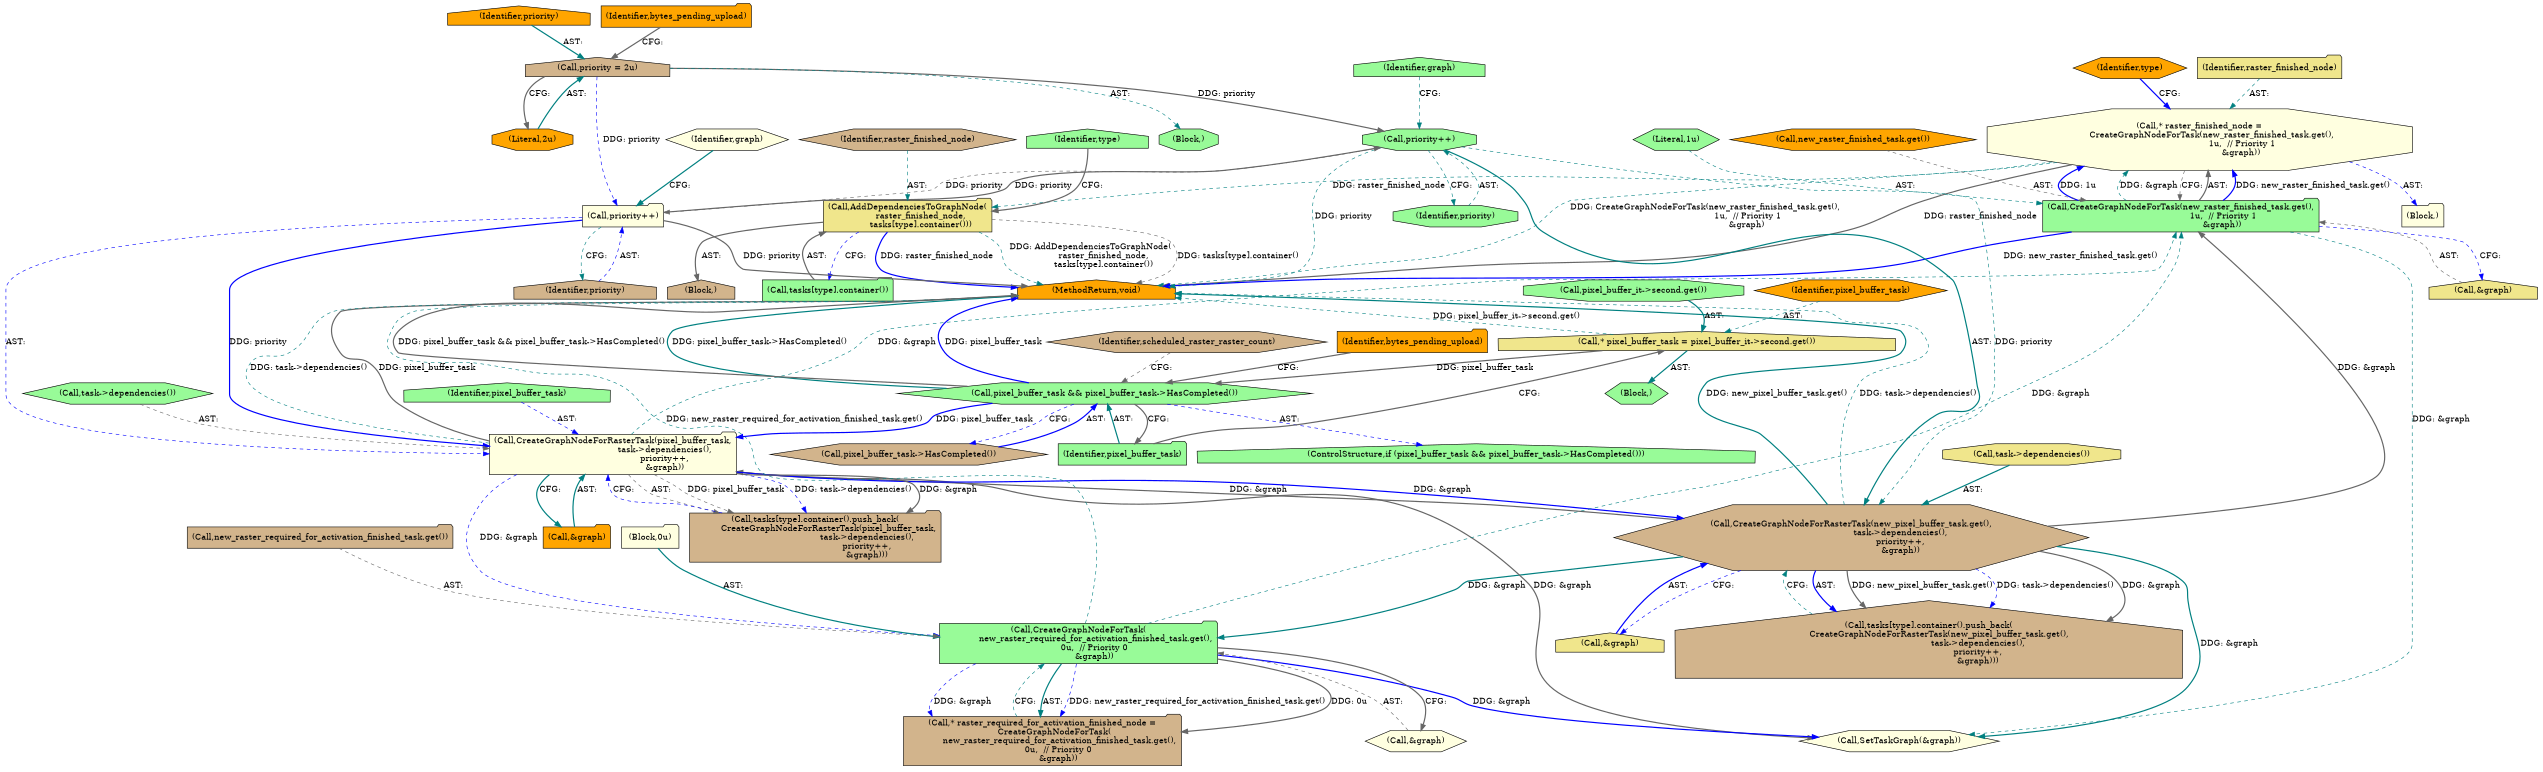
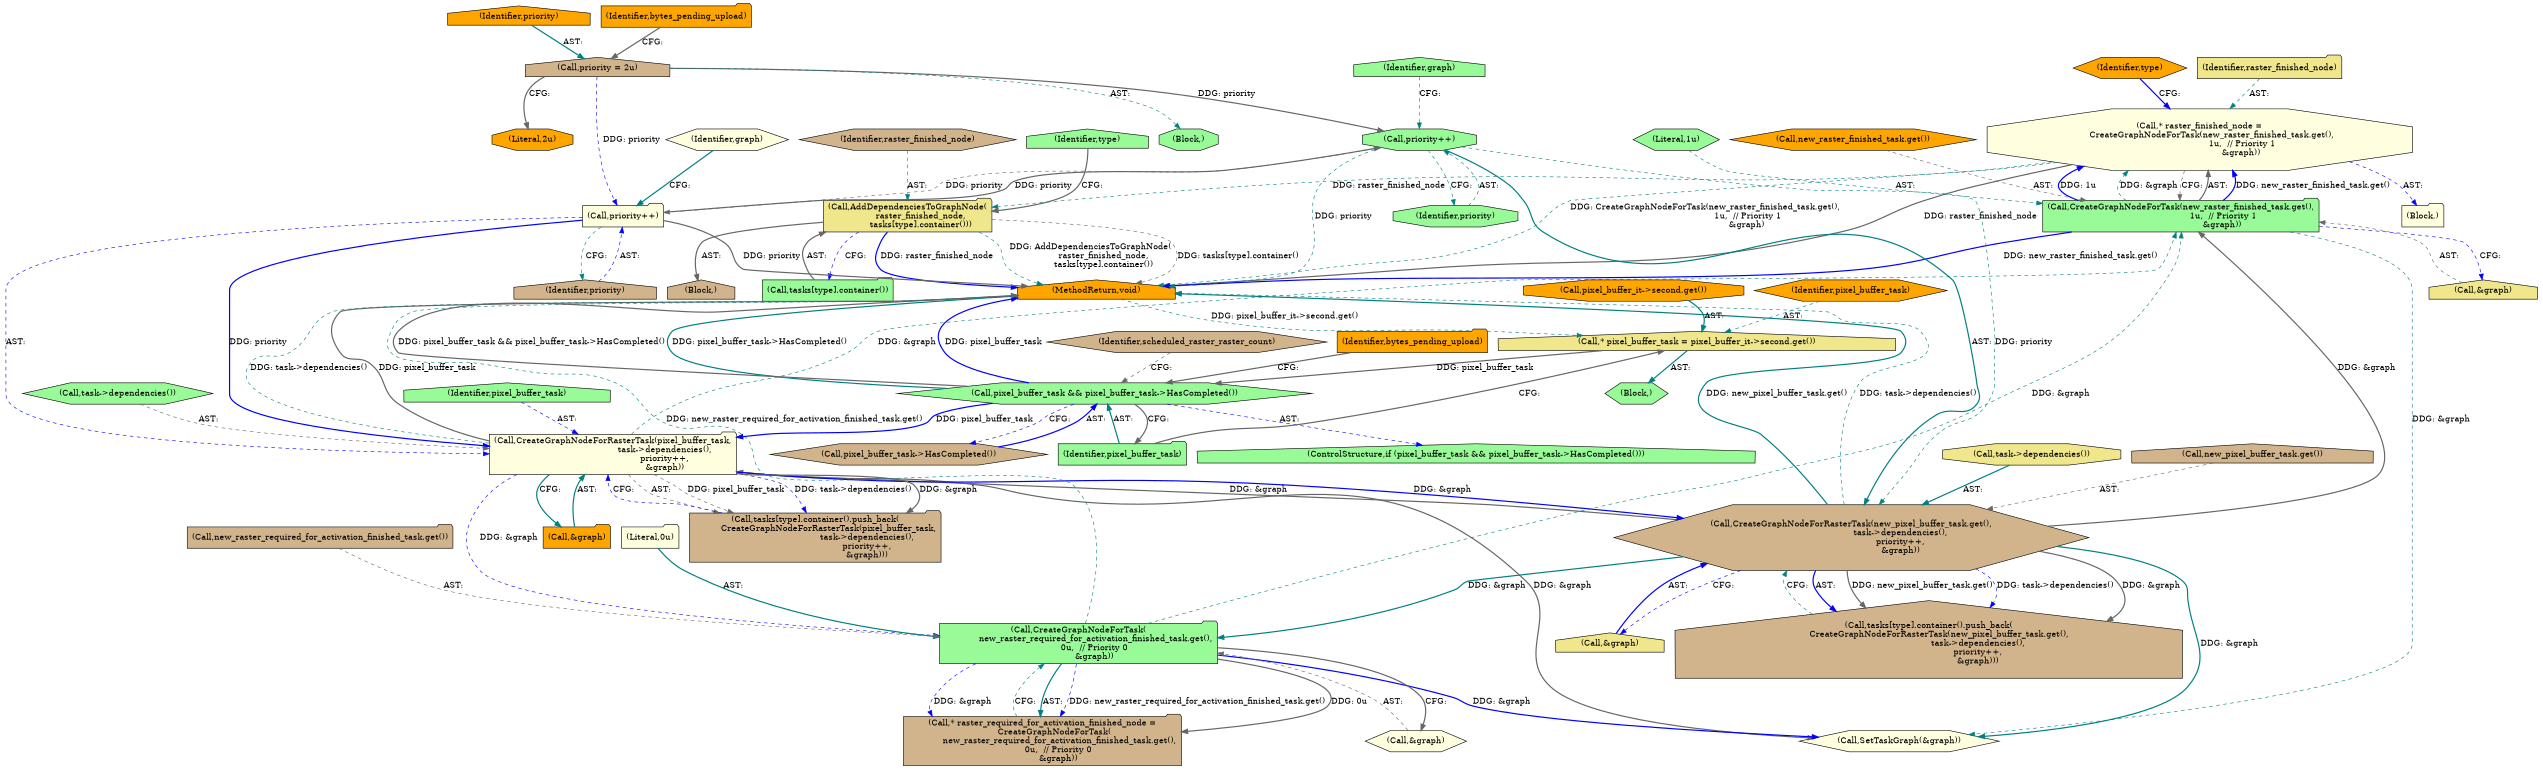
(556, 102) -> none
(1634, 291) -> (1634, 291)
(1397, 316) -> (1348, 331)
none -> (2252, 454)
(650, 538) -> (650, 538)
